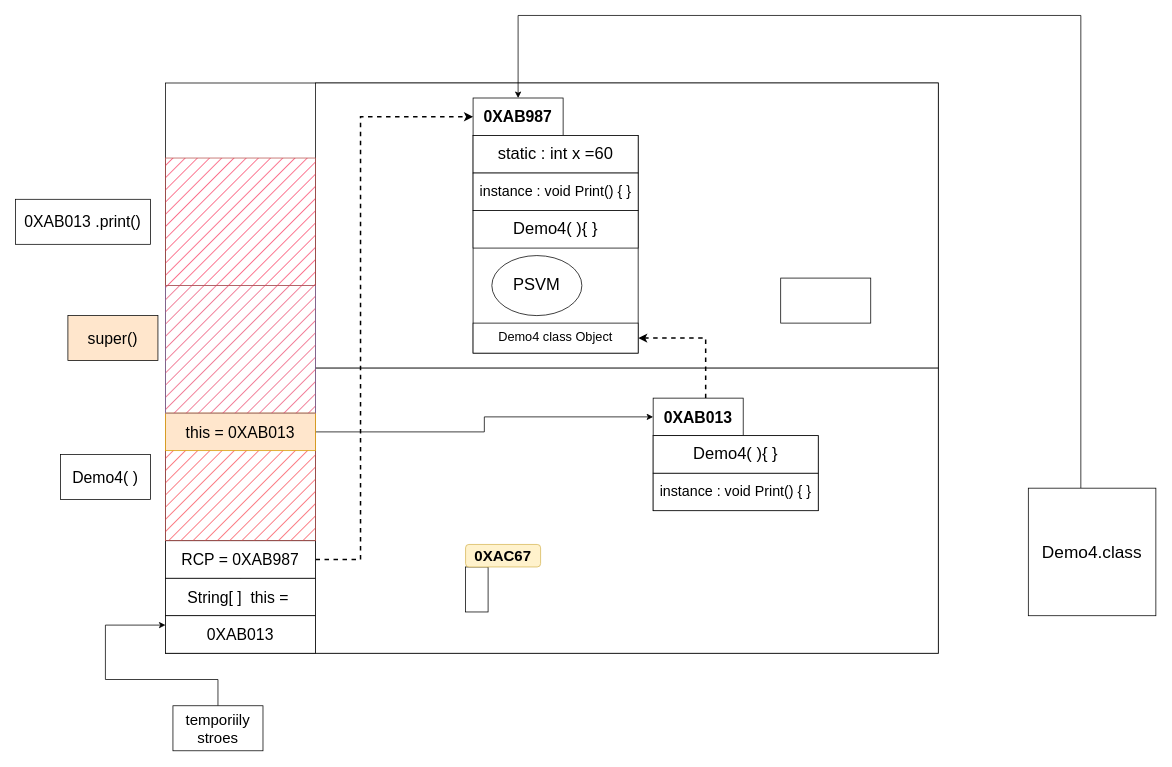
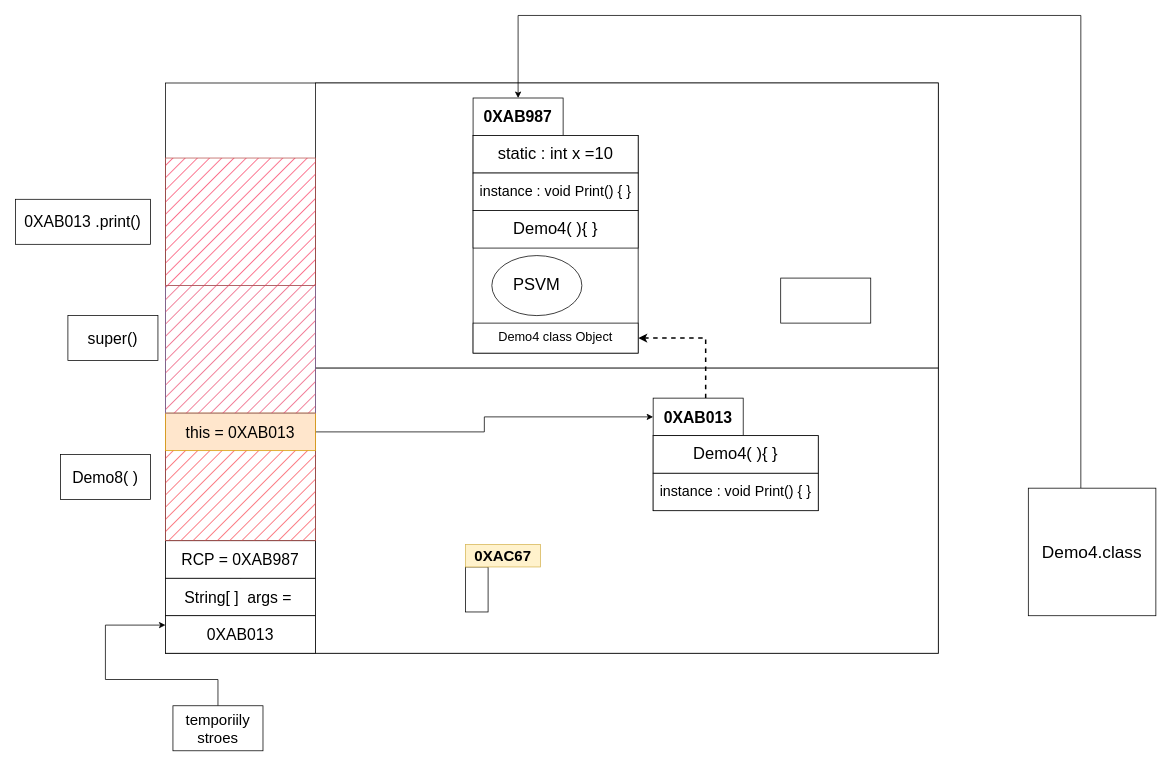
(555, 154) -> (555, 154)
(360, 308) -> none
(113, 338) -> (113, 338)
(105, 477) -> (105, 477)
(503, 555) -> (503, 555)
(240, 597) -> (240, 597)
